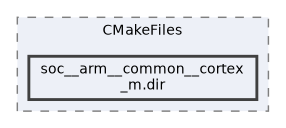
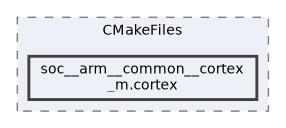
(143, 78) -> (143, 78)
